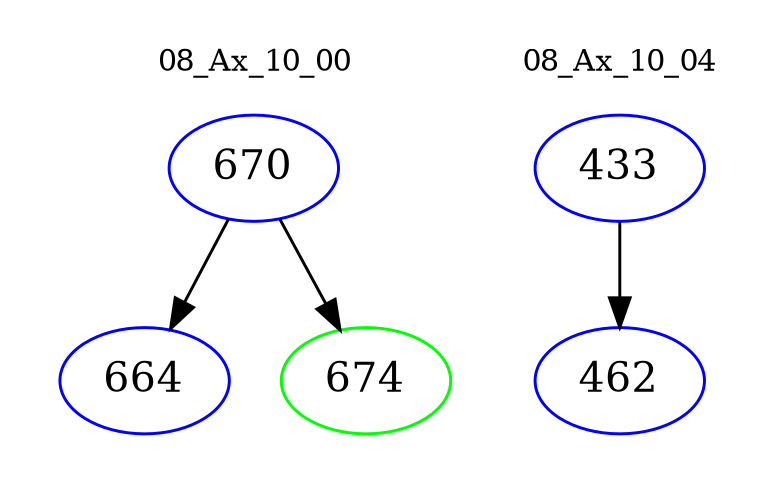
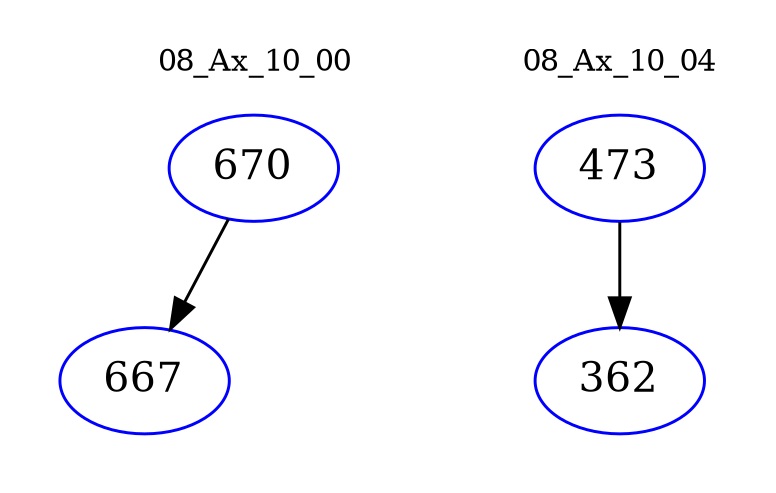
(620, 168) -> (620, 168)
(145, 381) -> (145, 381)
(366, 381) -> none
(620, 381) -> (620, 381)
